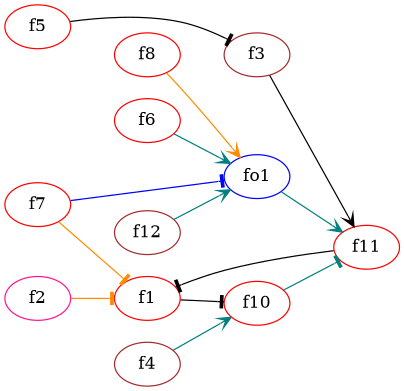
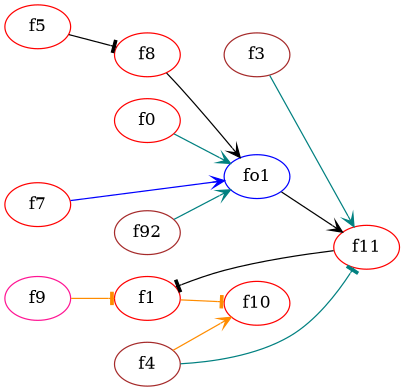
(149, 18) -> (90, 40)
(200, 110) -> (200, 110)
(147, 121) -> (147, 121)
(309, 146) -> (309, 146)
(144, 191) -> (144, 191)
(307, 209) -> (307, 209)
(147, 233) -> (147, 233)
(90, 250) -> none
(309, 277) -> (278, 342)
(38, 298) -> (38, 298)
(199, 301) -> (199, 301)
(197, 337) -> (197, 337)
